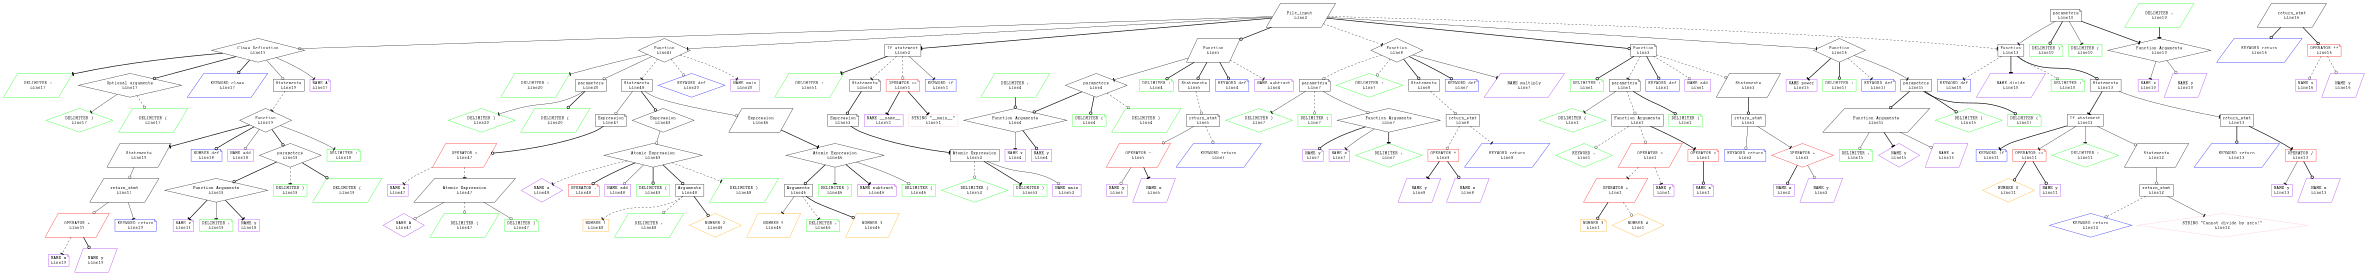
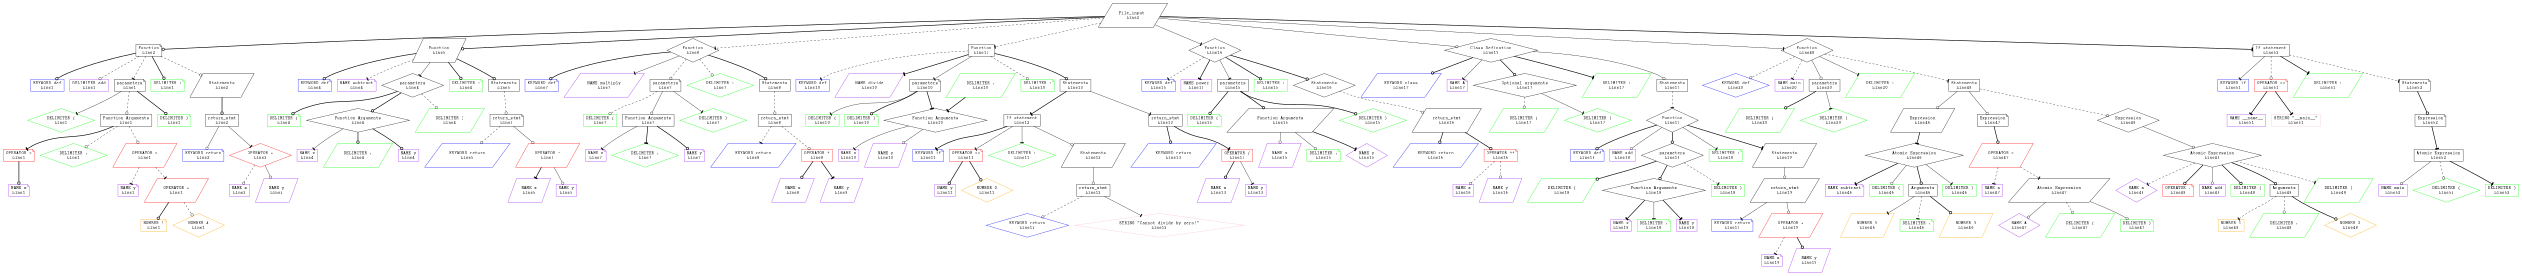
(2037, 32) -> (953, 67)
none -> (1324, 85)
(1698, 85) -> (89, 85)
(648, 100) -> (2043, 102)
(1015, 102) -> (358, 137)
(1389, 120) -> (648, 120)
(207, 155) -> (1587, 155)
(1584, 155) -> (74, 155)
(1793, 174) -> (250, 174)
